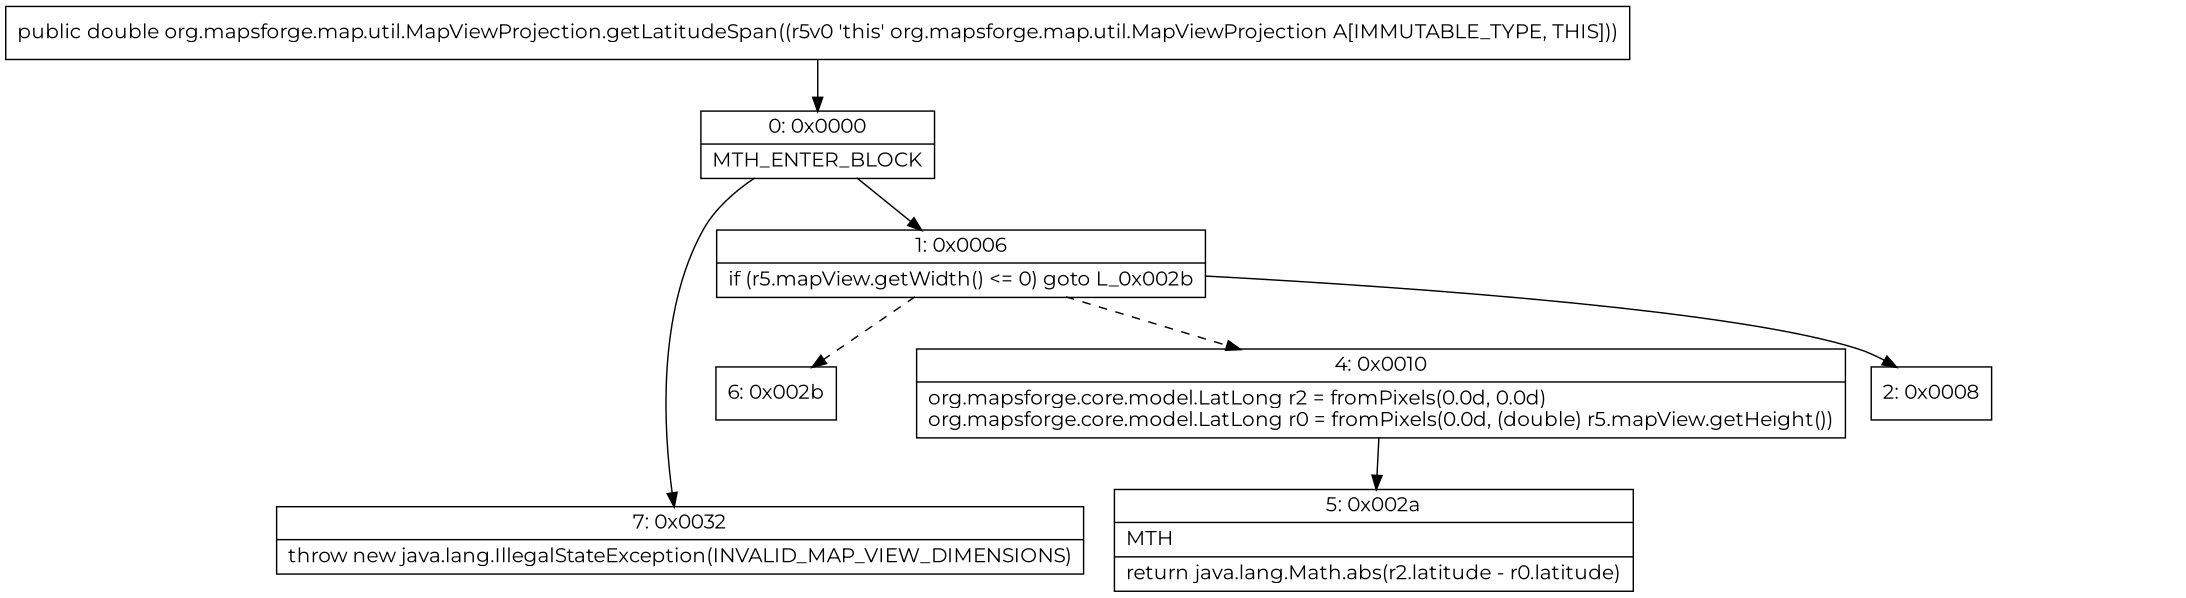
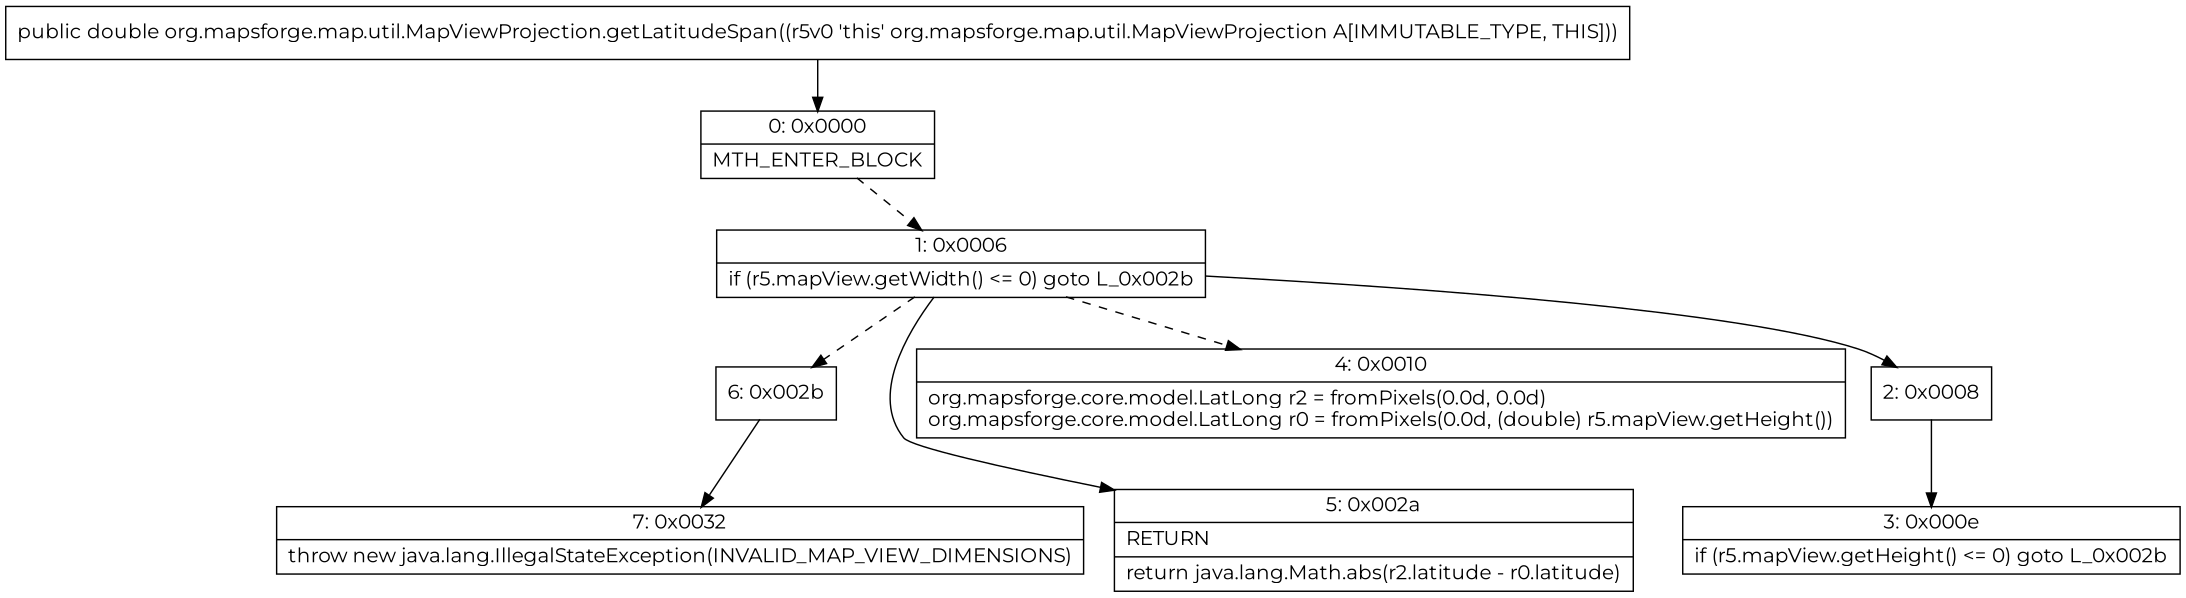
(884, 200) -> (884, 200)
(673, 322) -> (735, 457)
(1378, 456) -> (926, 447)
(1150, 539) -> (1168, 539)
none -> (1931, 540)
